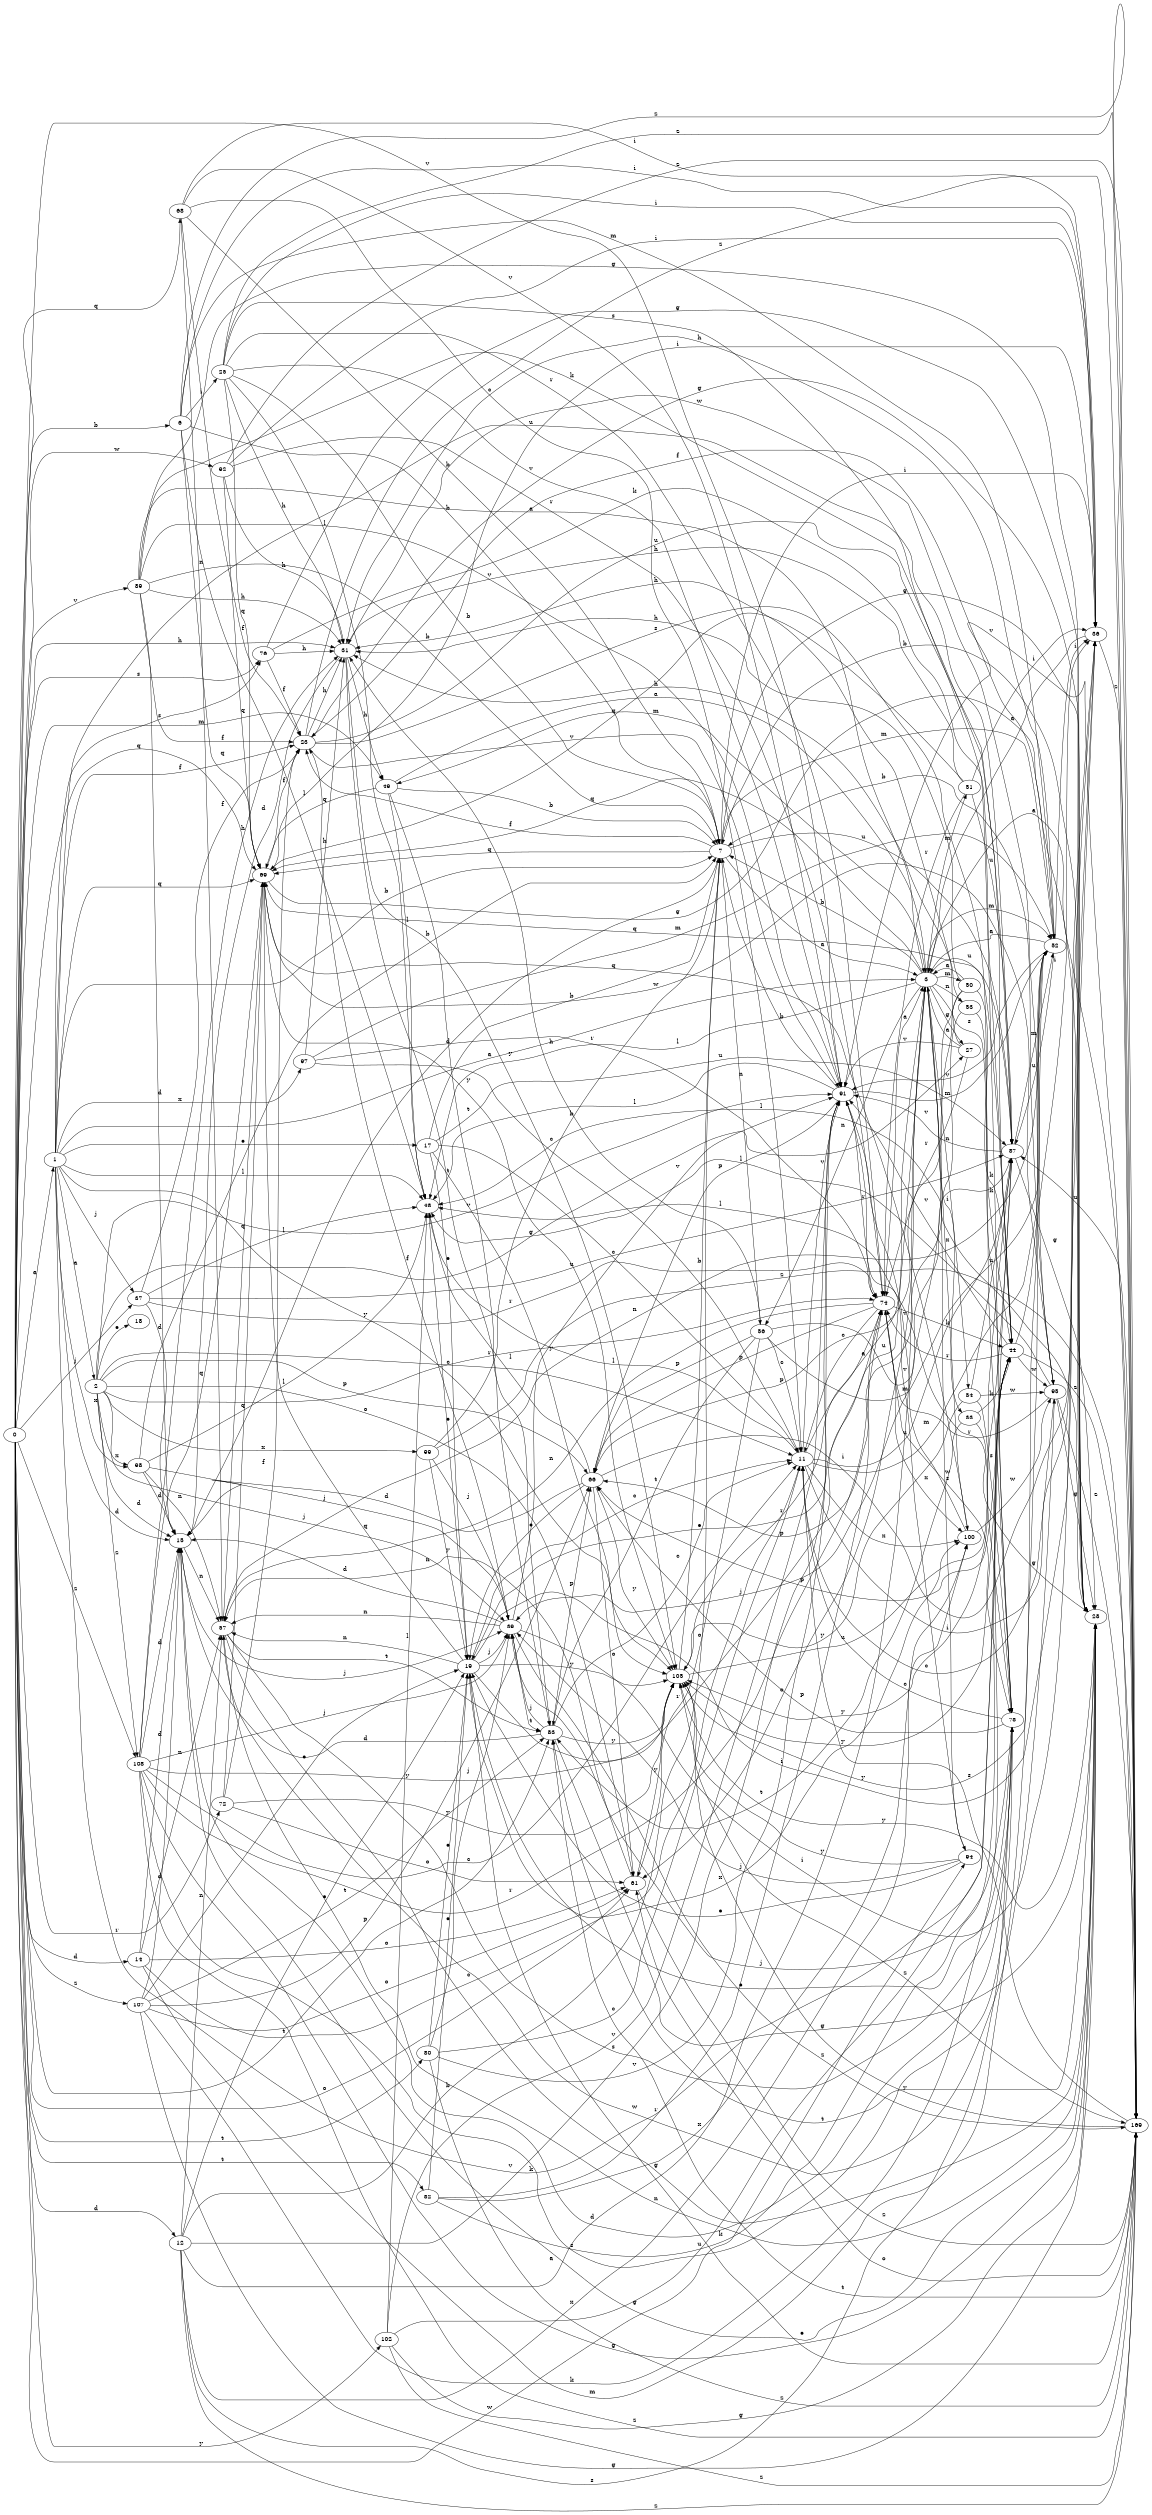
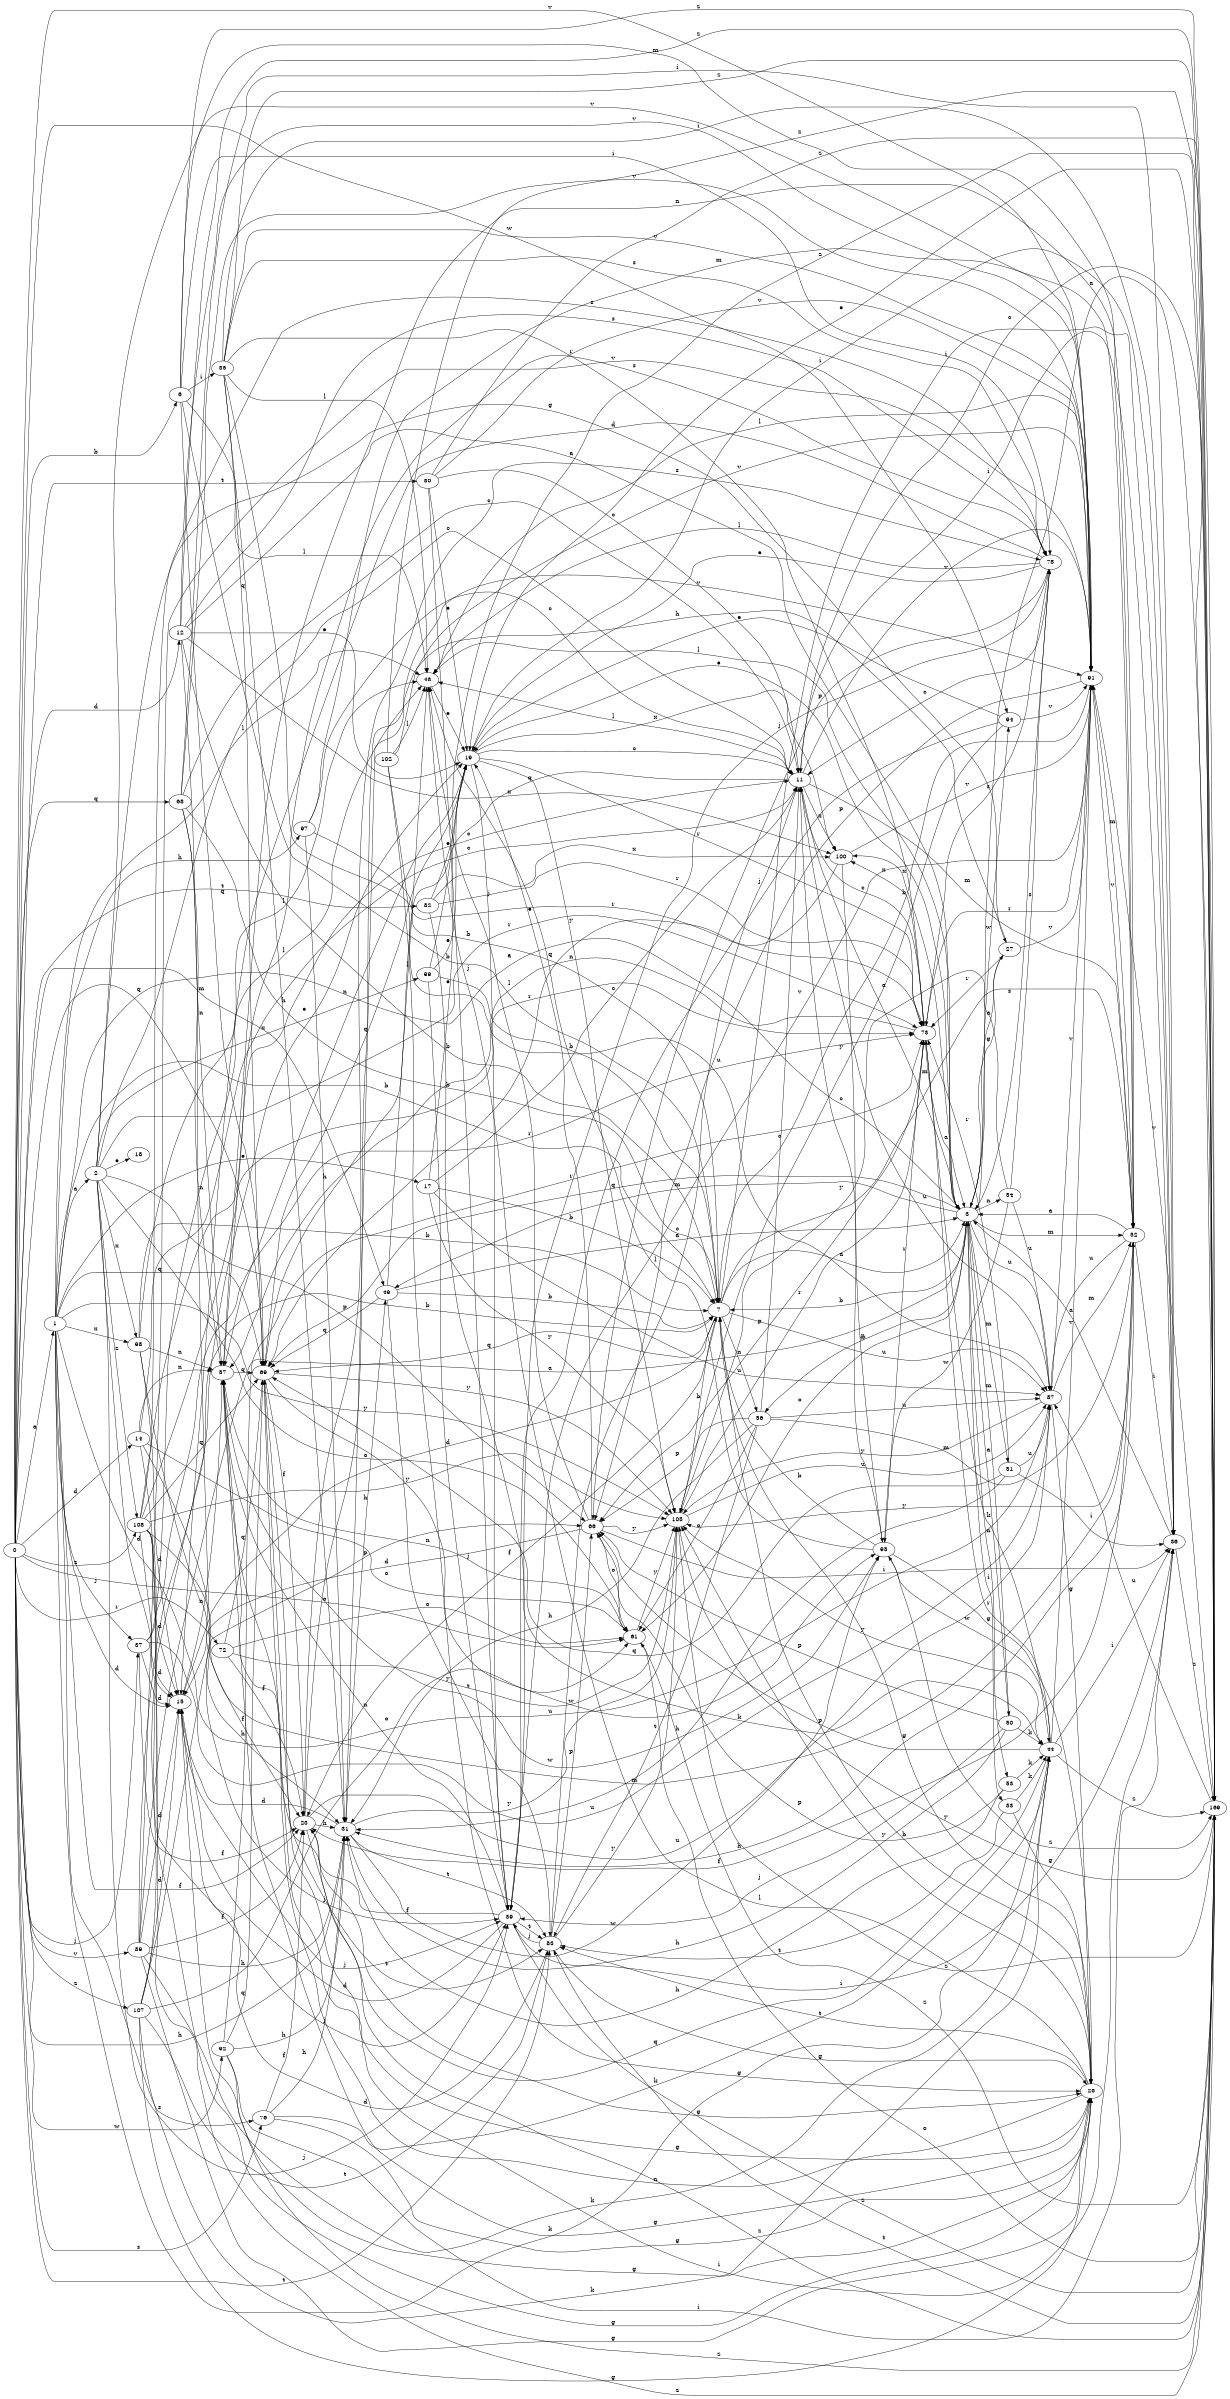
(753, 192) -> (622, 158)
(223, 372) -> (223, 368)
none -> (423, 889)
(180, 1100) -> (180, 858)
(884, 1303) -> (925, 1033)
(448, 1550) -> (448, 941)
(969, 1775) -> (1010, 317)
(32, 2190) -> none
